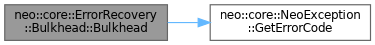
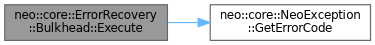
(86, 23) -> (86, 23)
